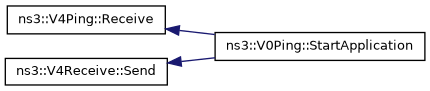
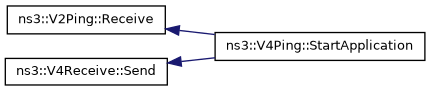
(86, 20) -> (86, 20)
(320, 46) -> (320, 46)
